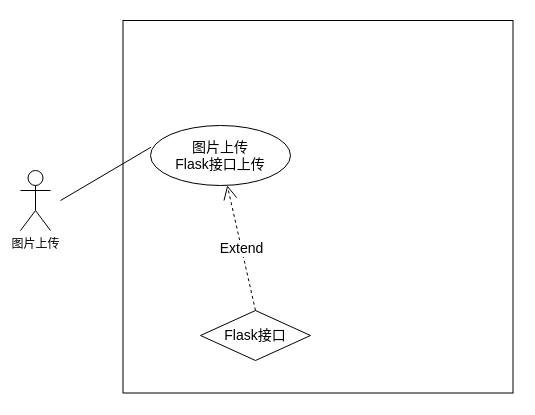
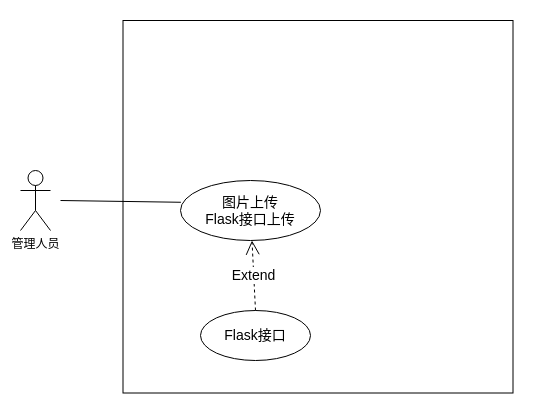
(221, 156) -> (251, 211)
(36, 245) -> (36, 245)
(256, 336) -> (256, 336)
